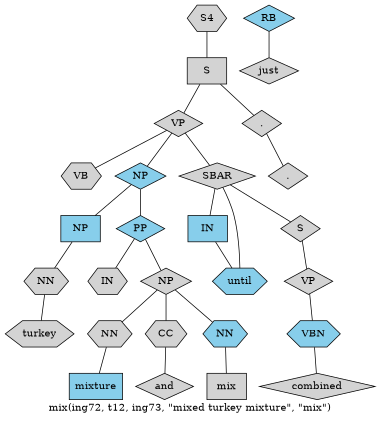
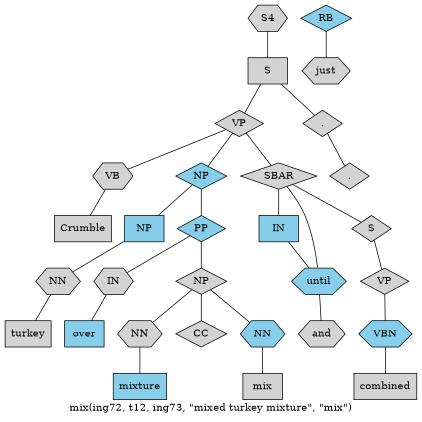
(269, 71) -> (326, 71)
none -> (83, 229)
(40, 334) -> (28, 334)
none -> (84, 334)
(166, 334) -> (201, 334)
(165, 360) -> (320, 308)
(165, 386) -> (322, 334)
(317, 386) -> (385, 386)
